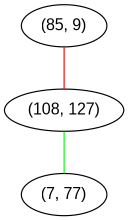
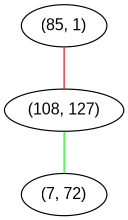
(64, 26) -> (64, 26)
(64, 195) -> (64, 195)
